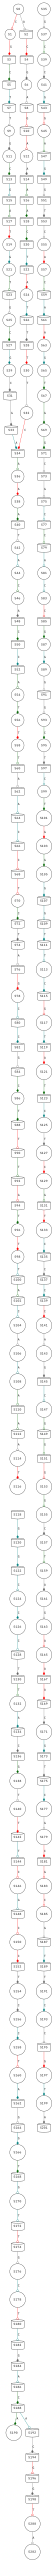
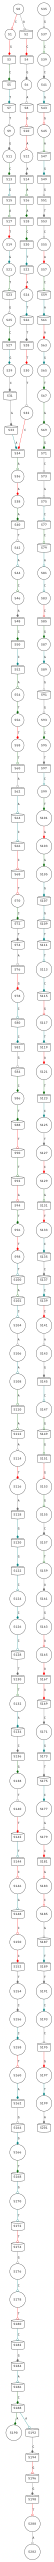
none -> (18, 1501)
